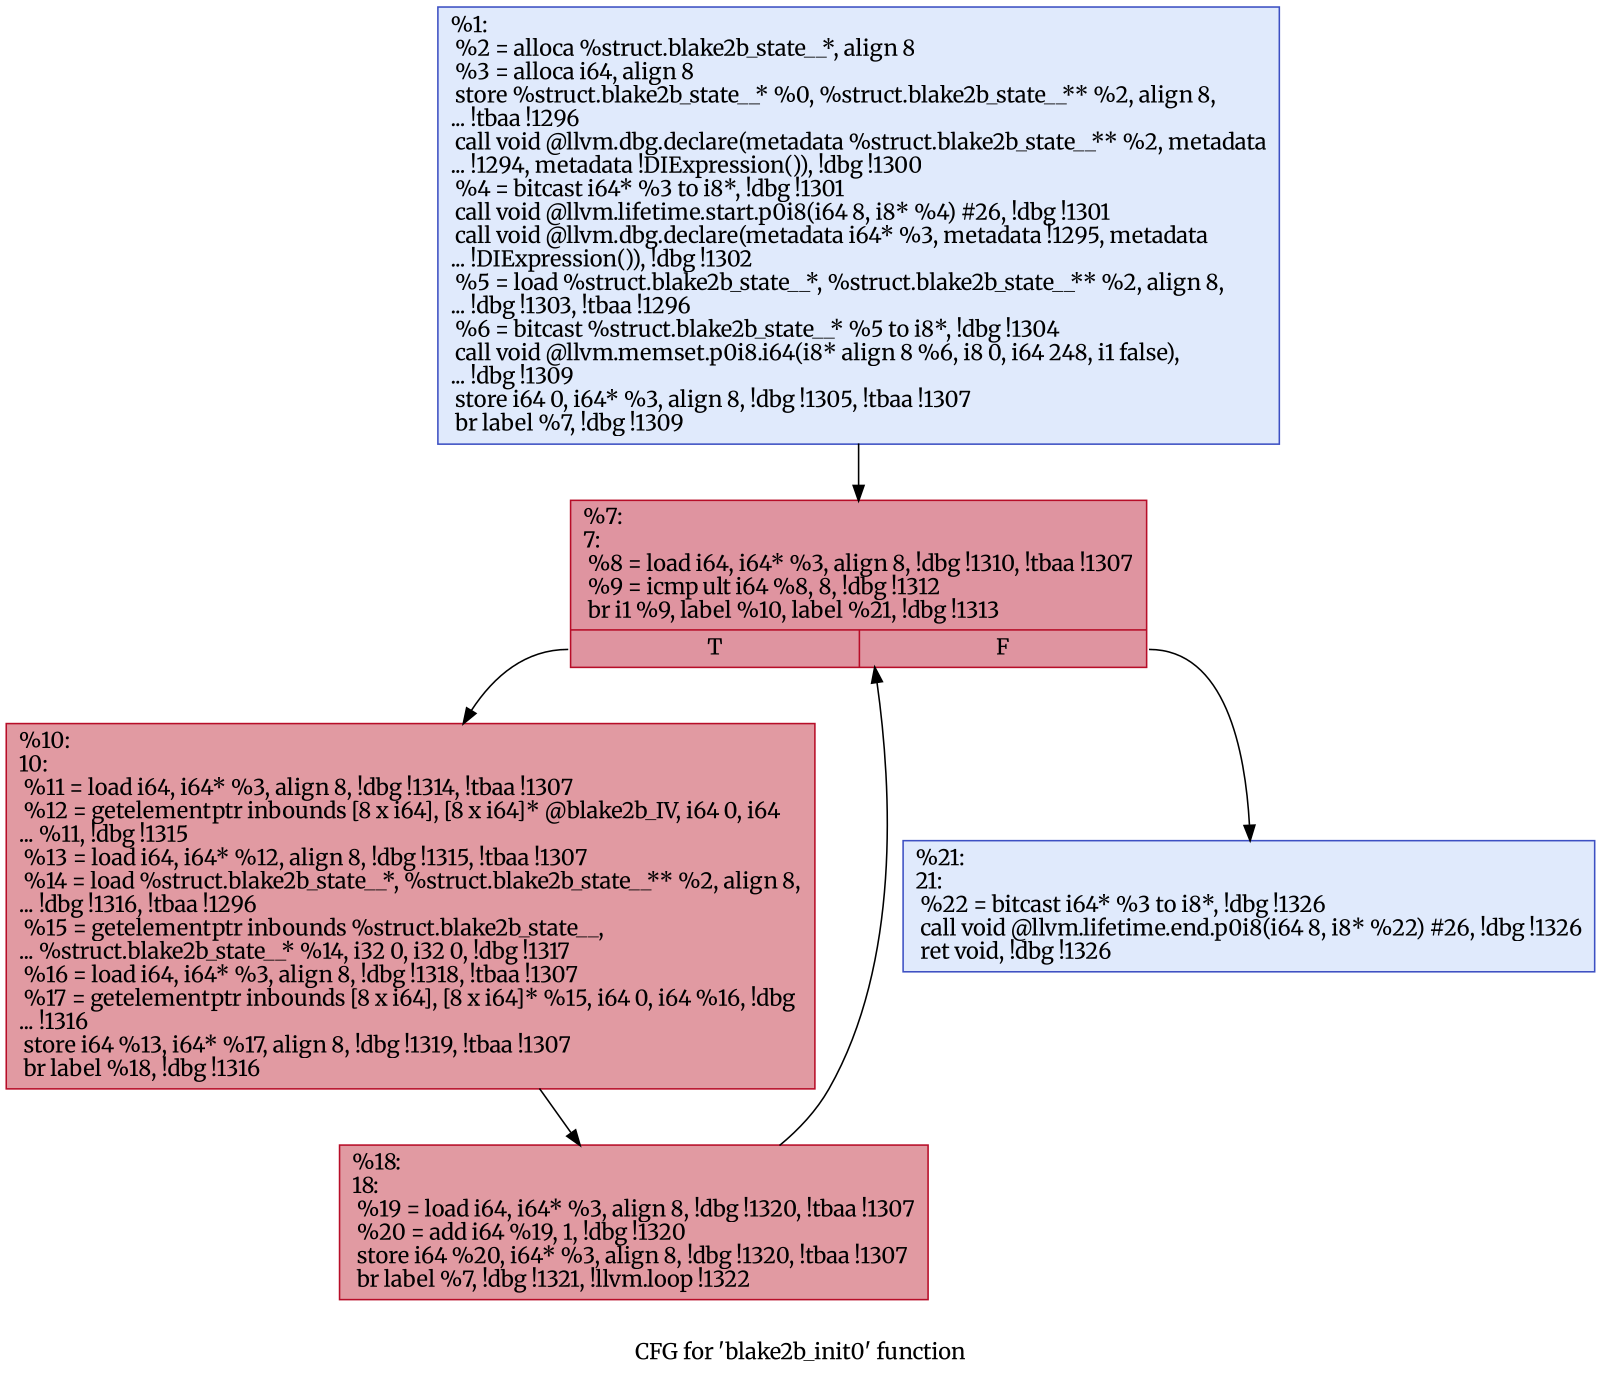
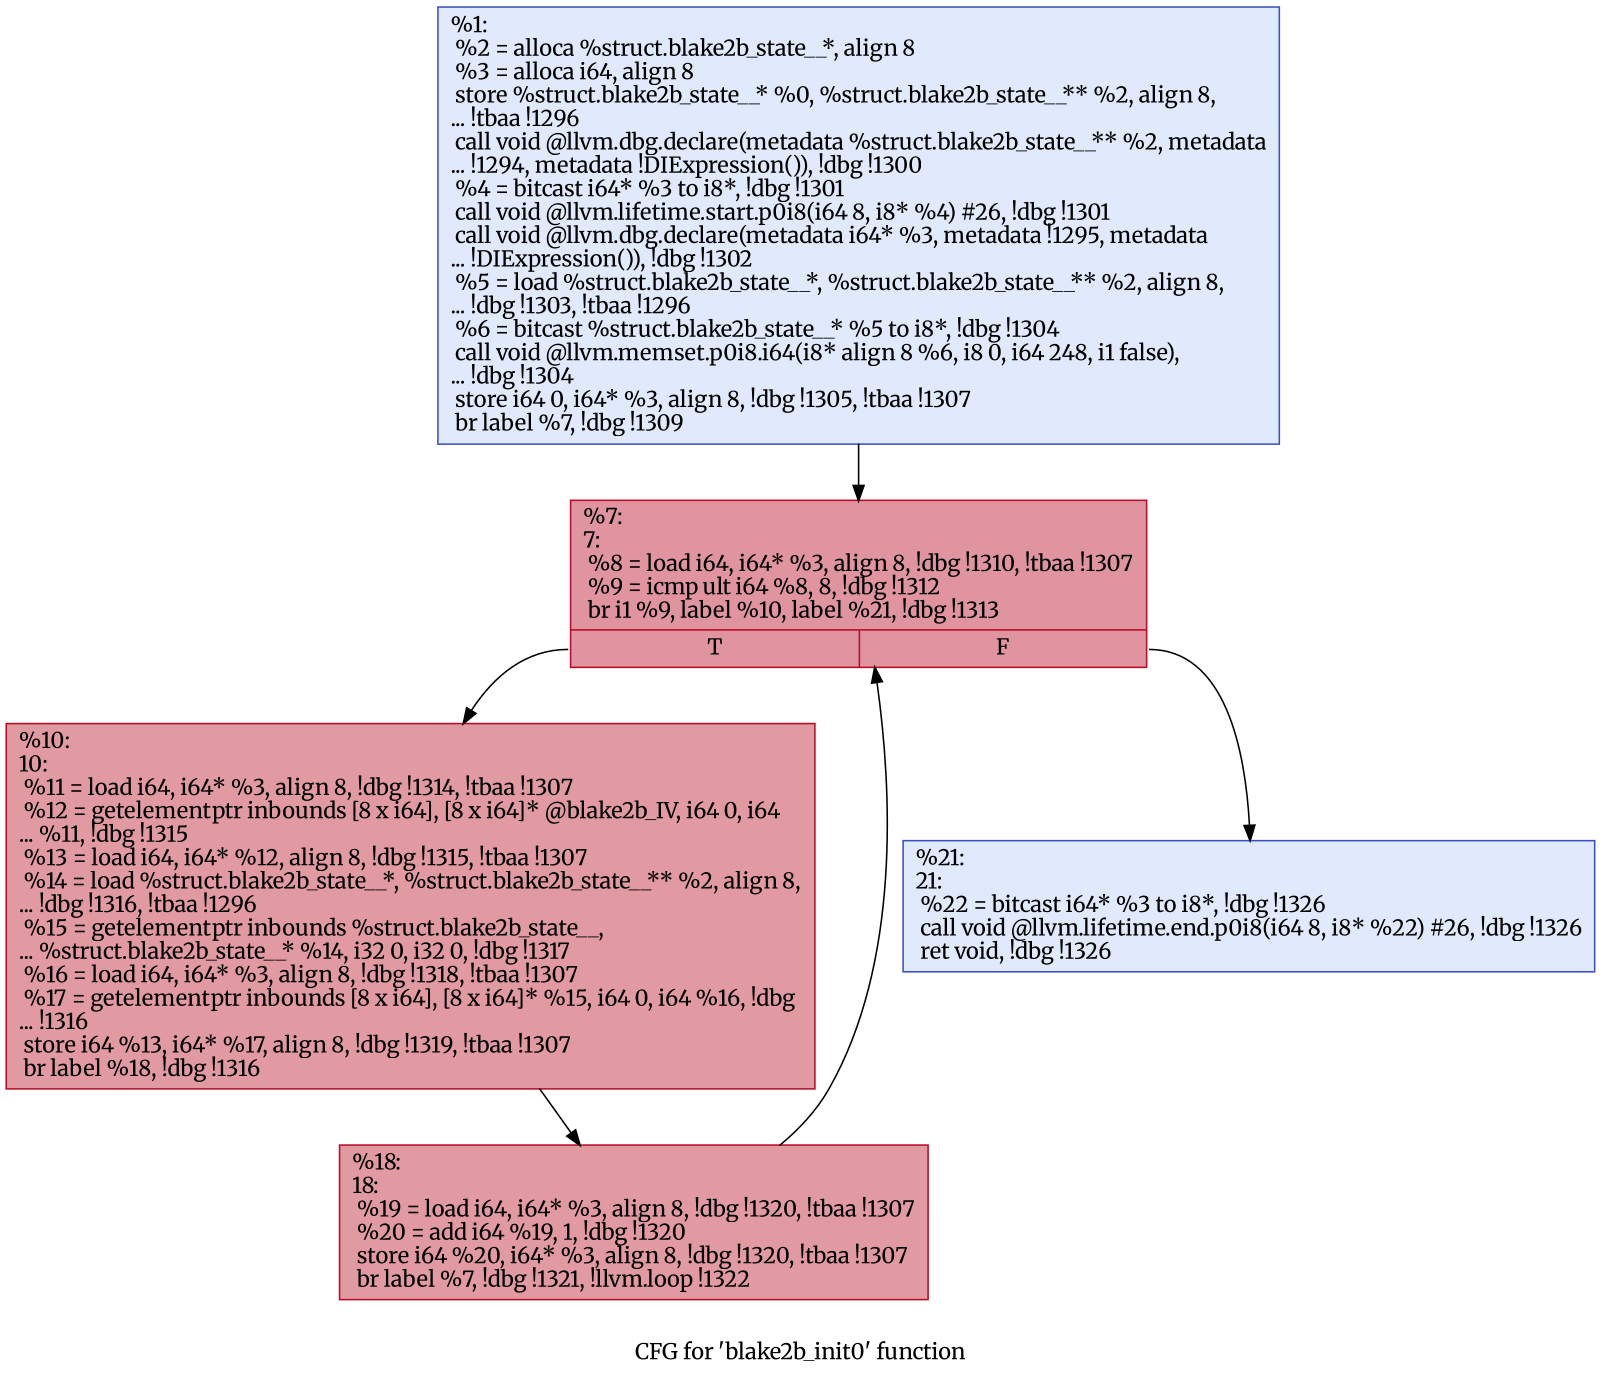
(512, 377) -> (512, 377)
